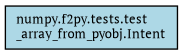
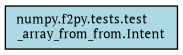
(91, 28) -> (91, 28)
